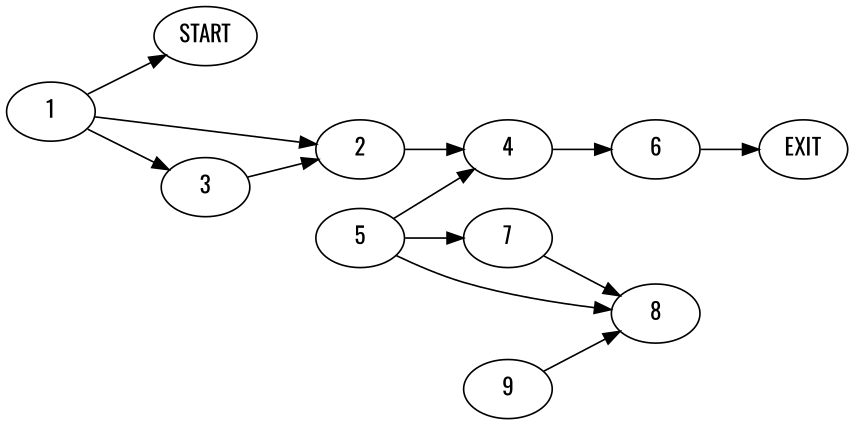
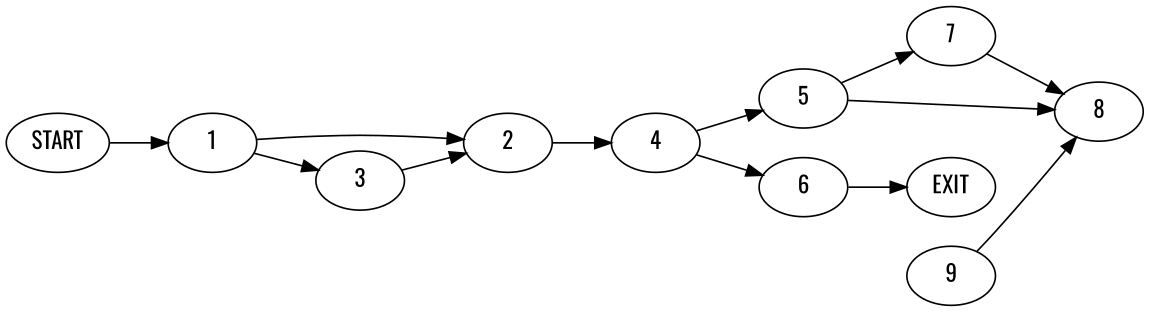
(119, 78) -> (130, 143)
(427, 198) -> (722, 123)
